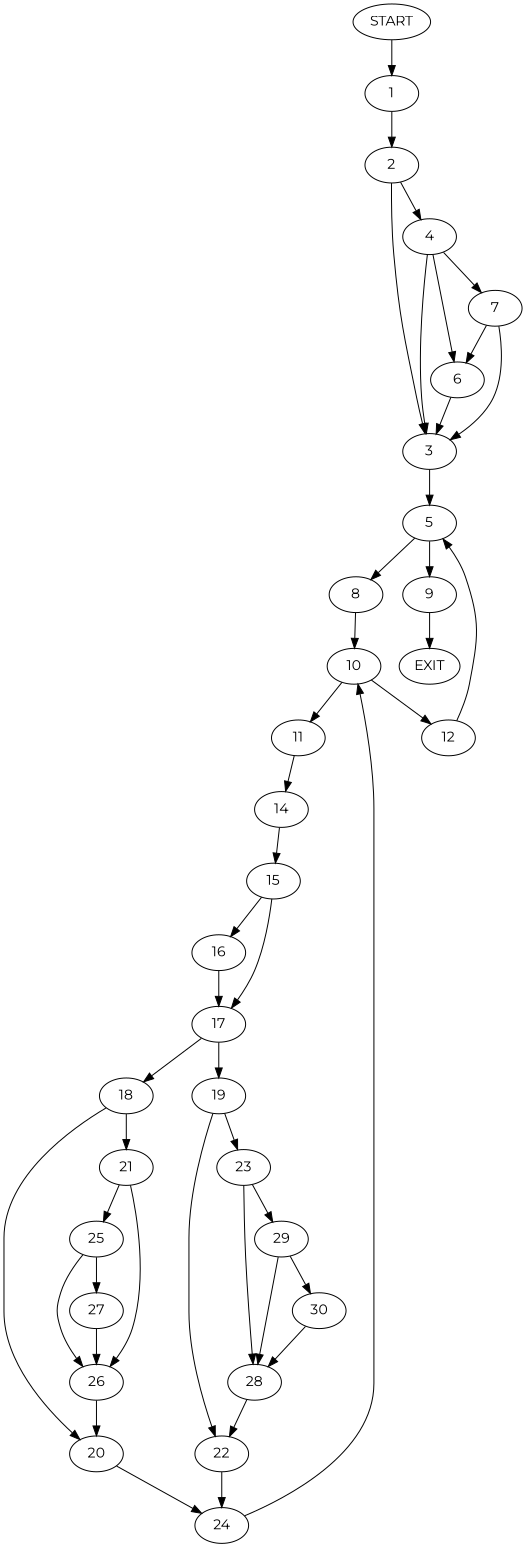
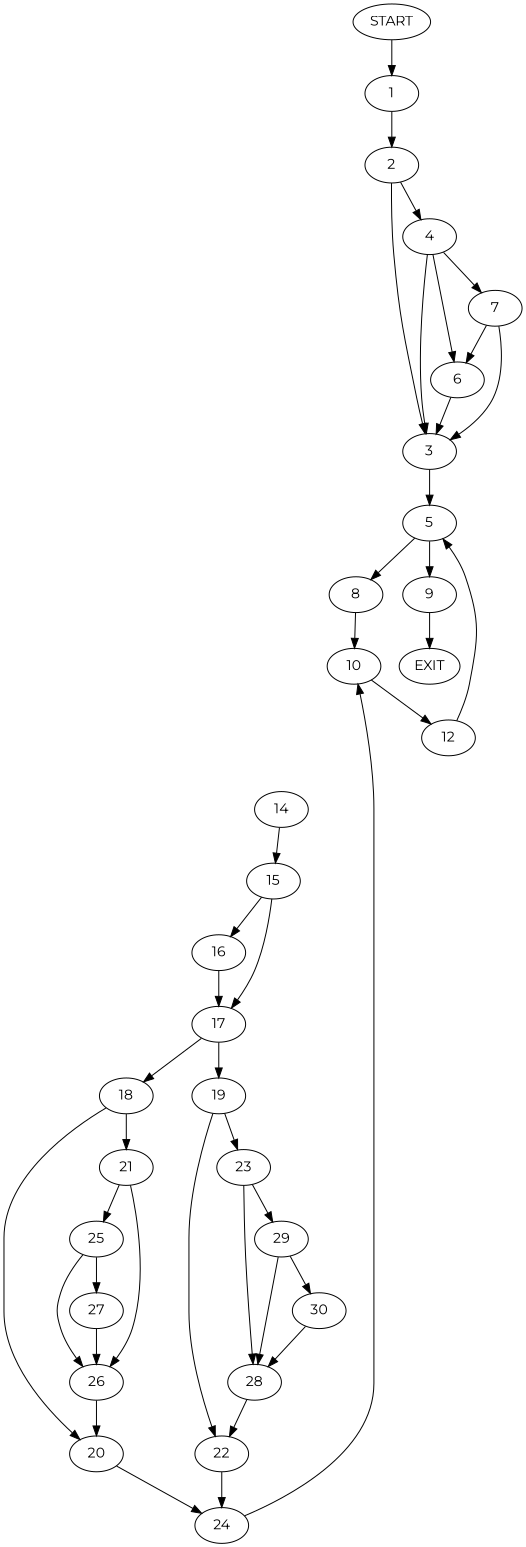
(298, 738) -> none
